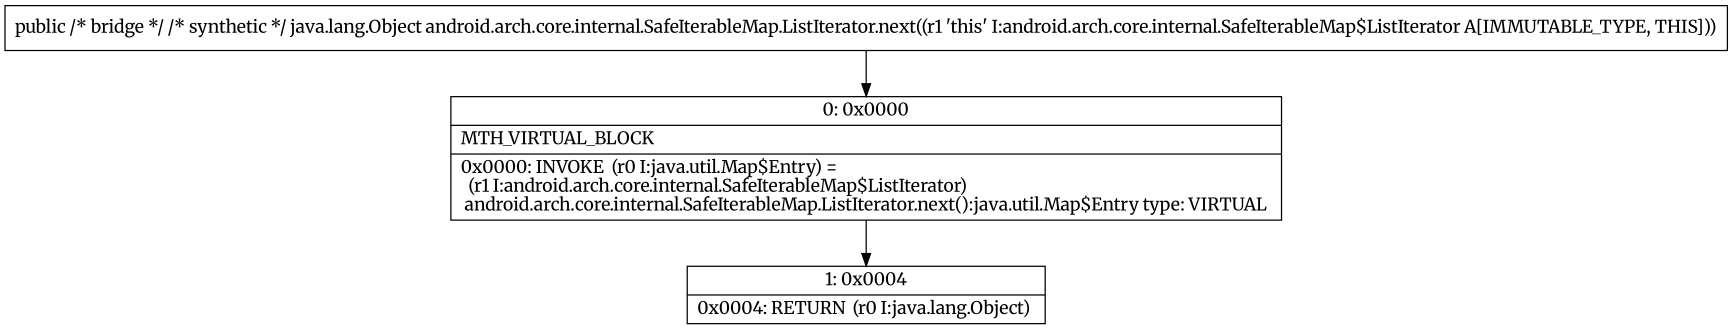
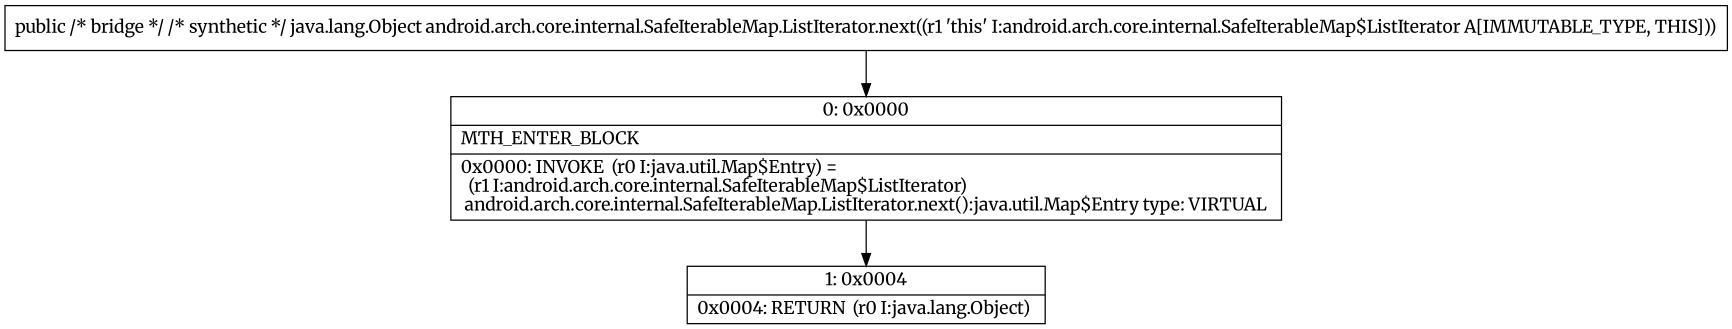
(558, 139) -> (550, 139)
